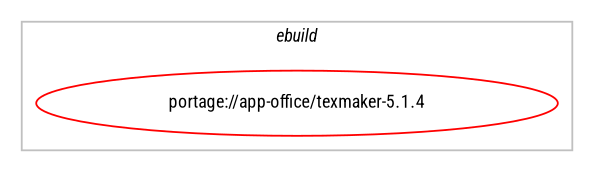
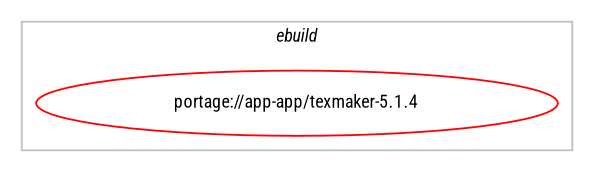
(297, 103) -> (297, 103)
